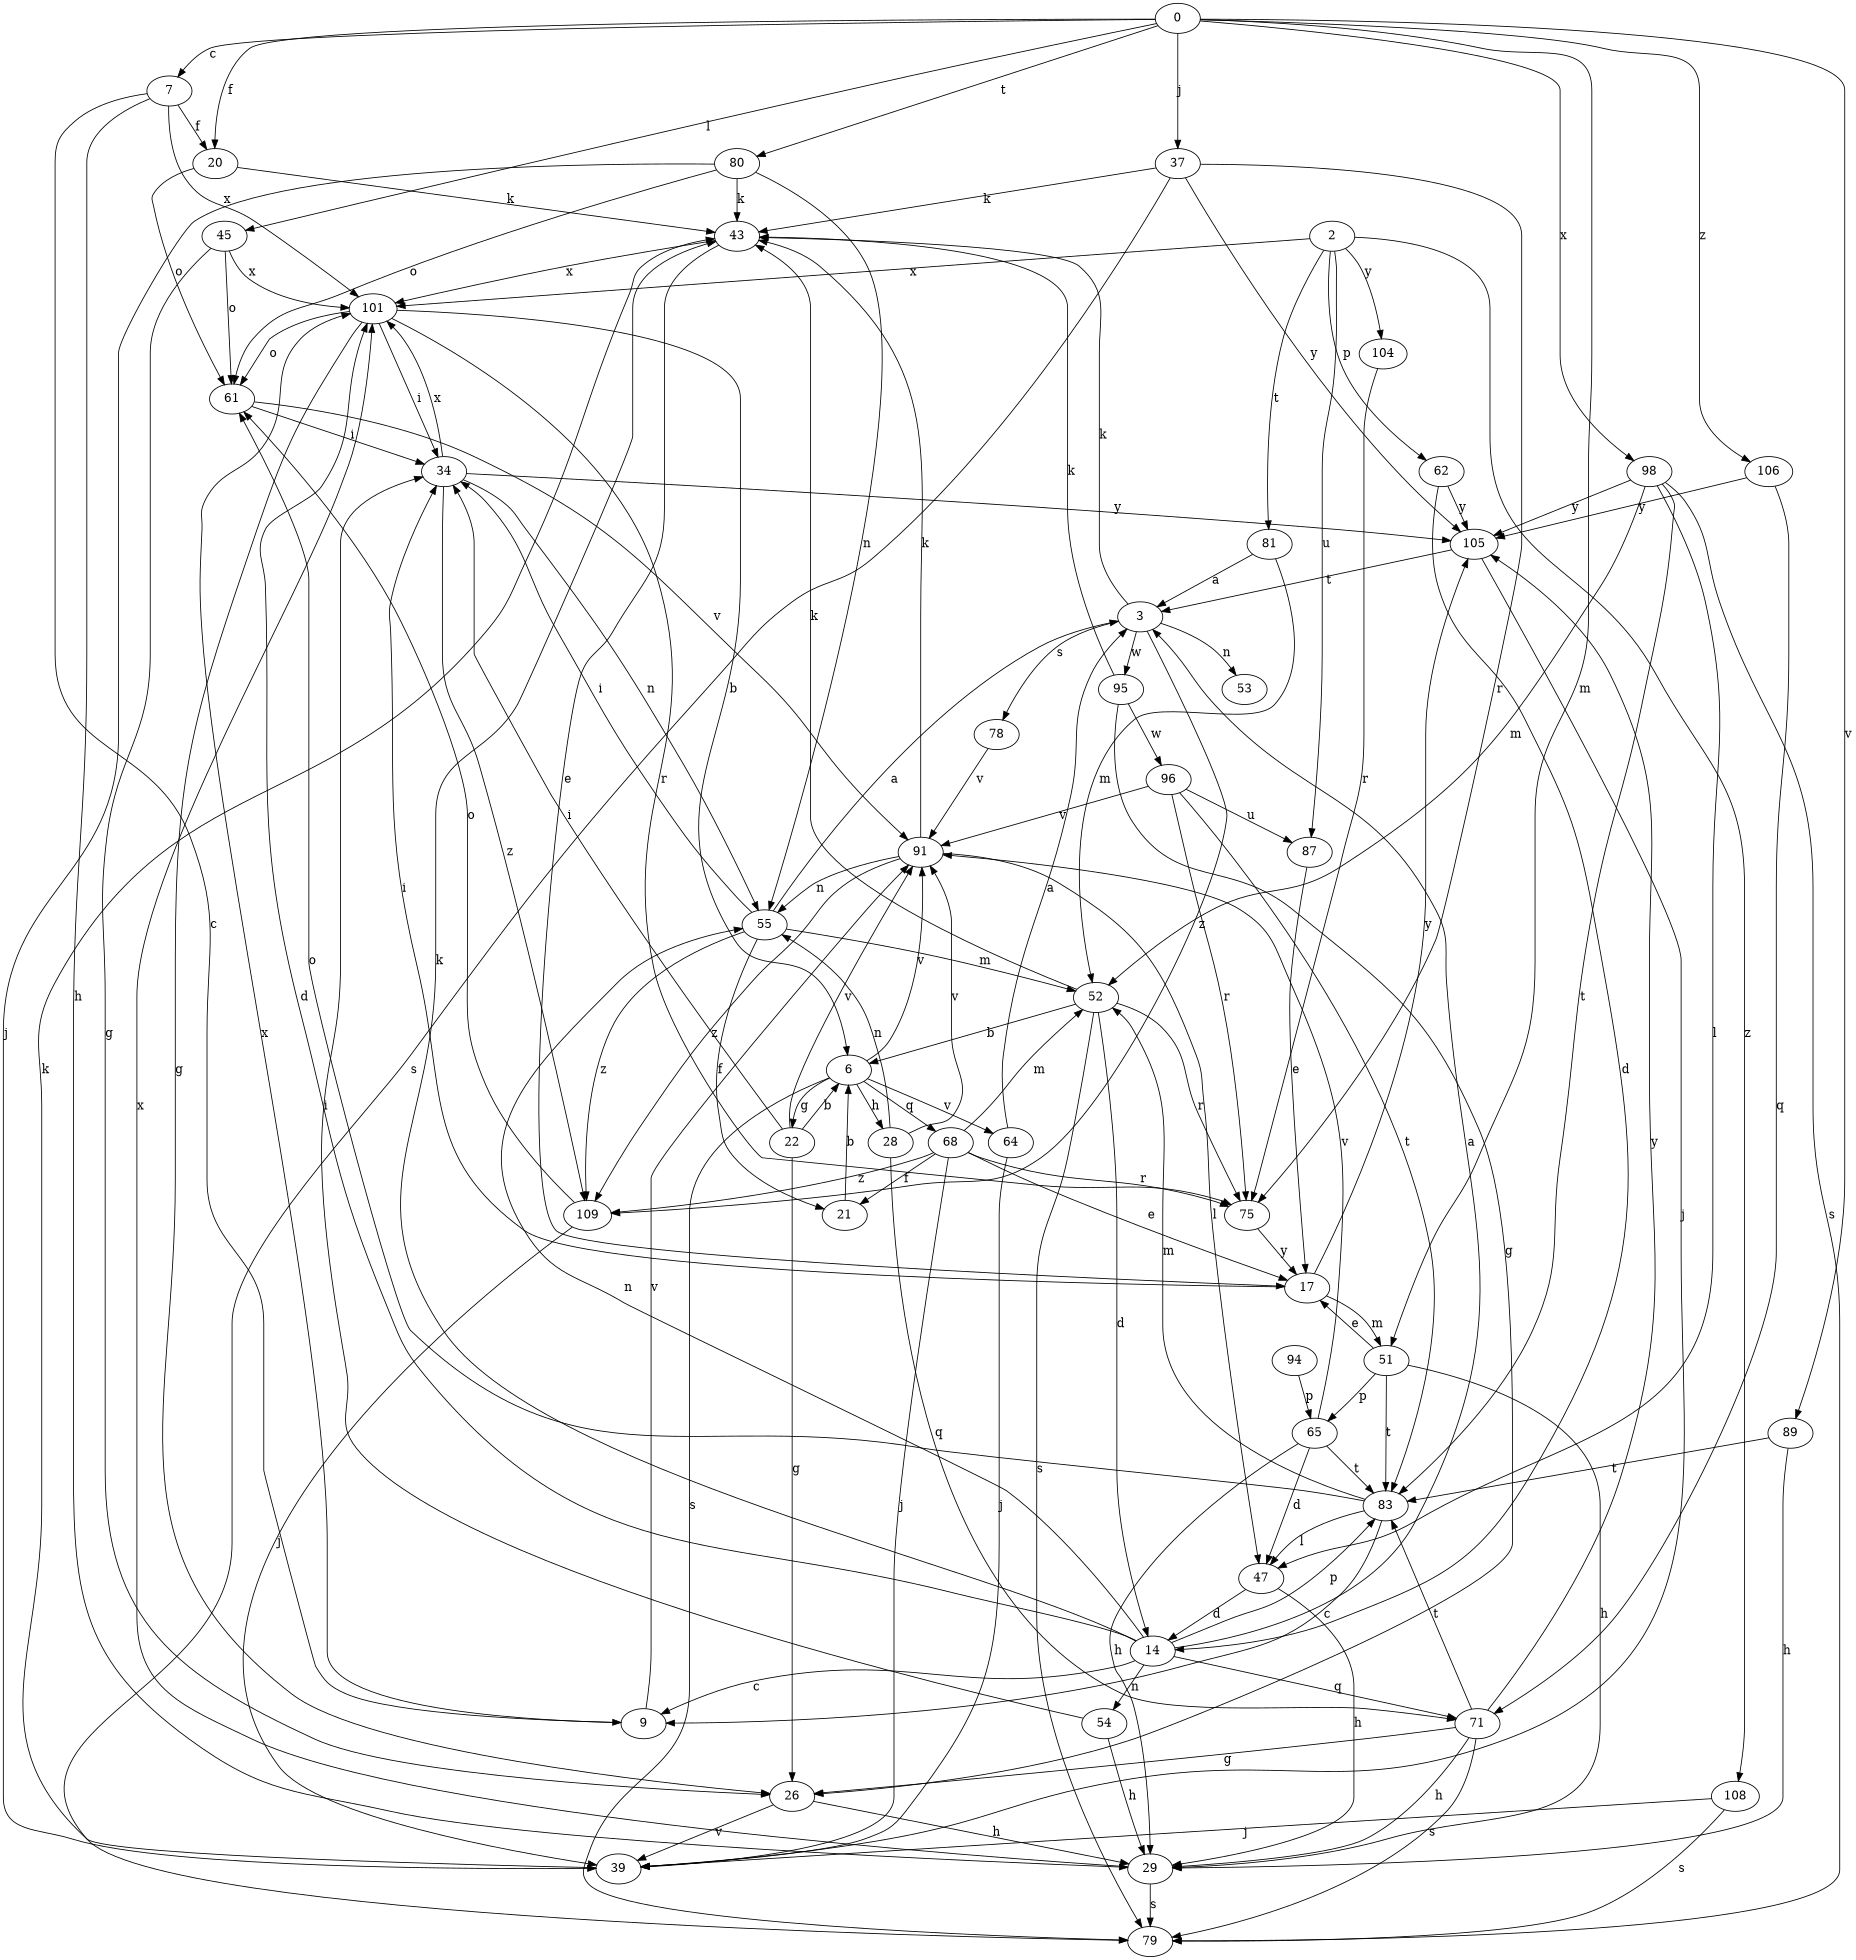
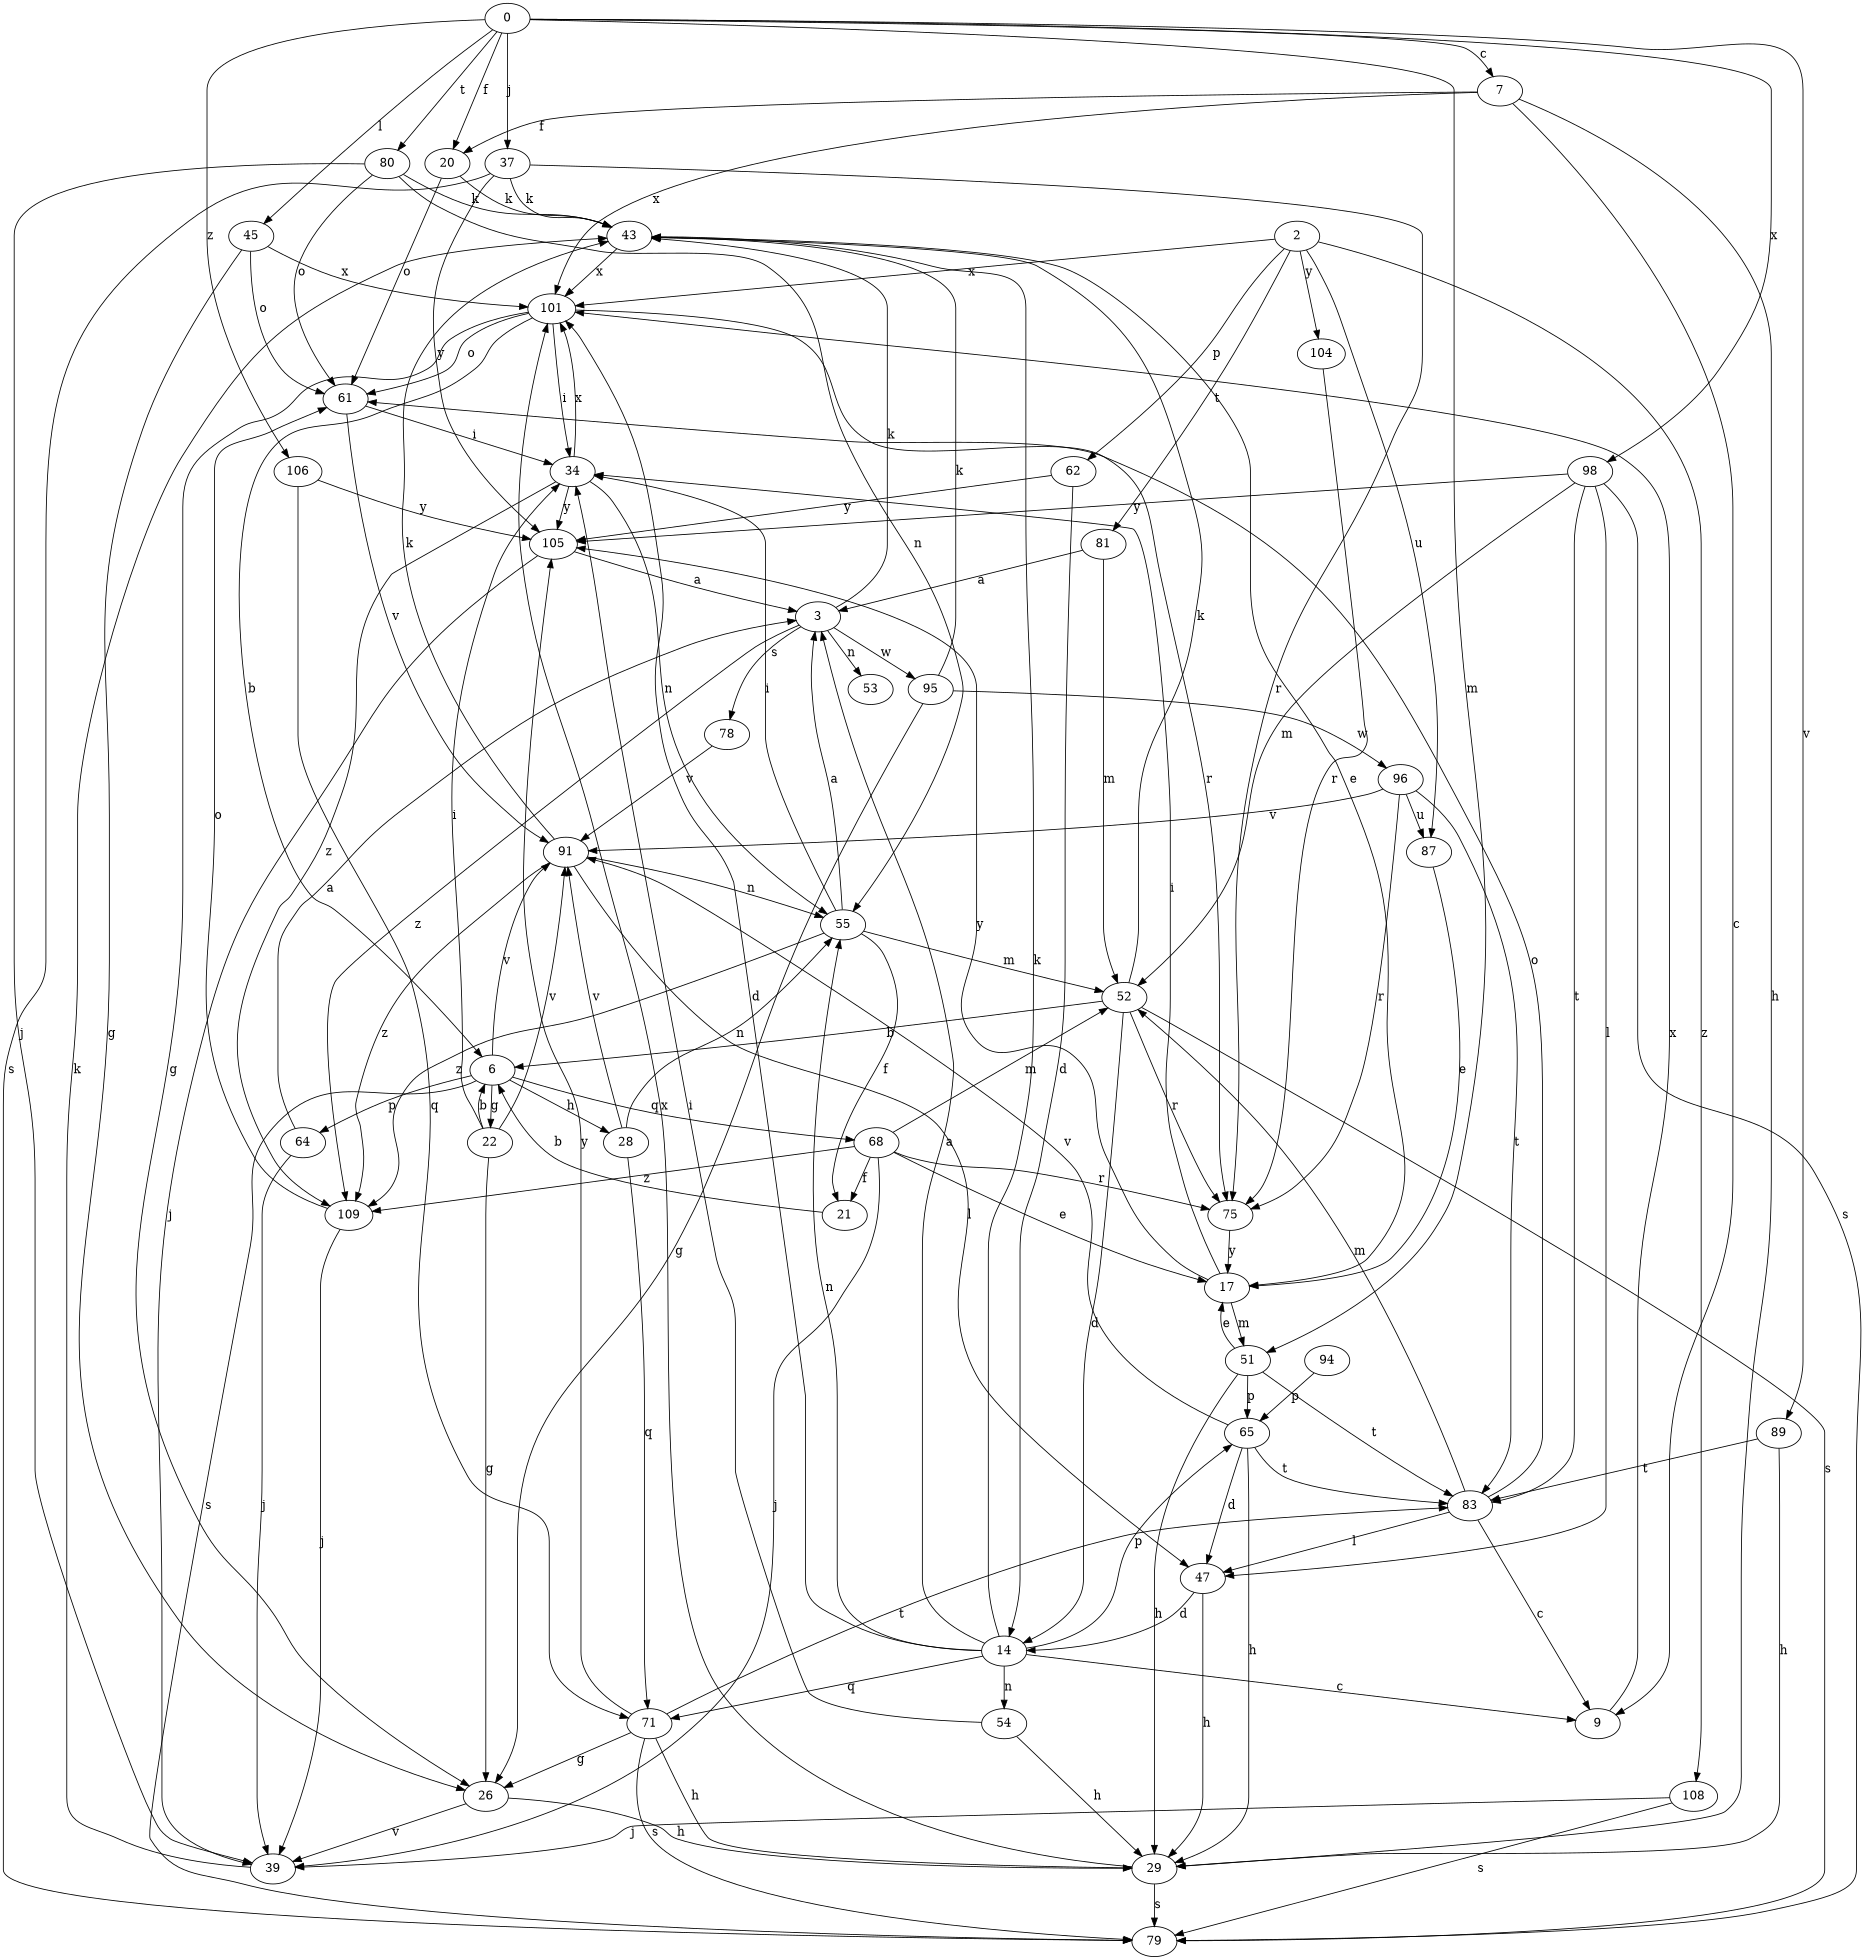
(1329, 581) -> (697, 581)
(948, 1106) -> (392, 1106)
(651, 1268) -> none
(1280, 1600) -> (1124, 1556)
